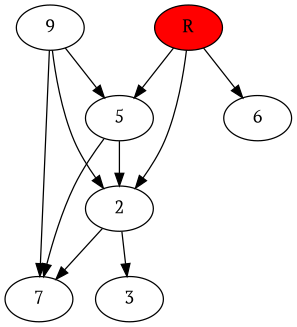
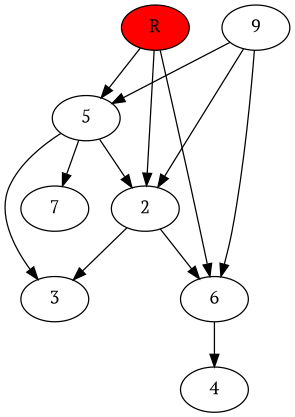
(45, 157) -> (243, 158)
none -> (7, 193)
(83, 249) -> (176, 249)
none -> (214, 390)
